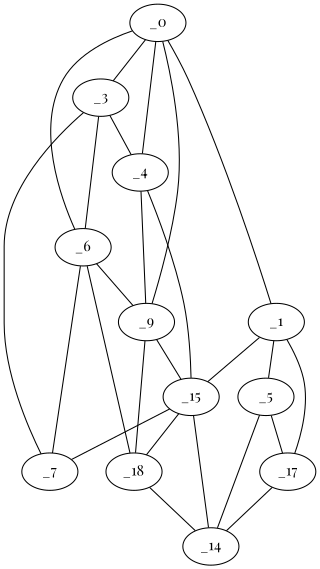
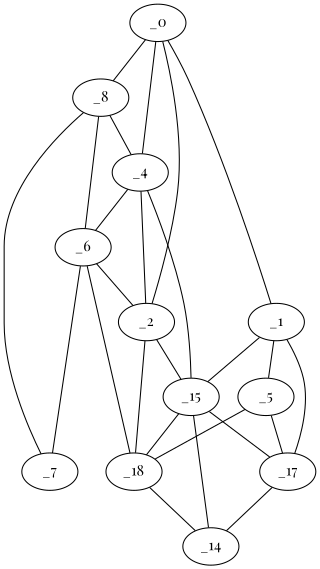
(101, 98) -> (101, 98)
(53, 112) -> (112, 210)
(146, 322) -> (146, 322)
(118, 435) -> (240, 434)
(238, 471) -> (202, 433)
